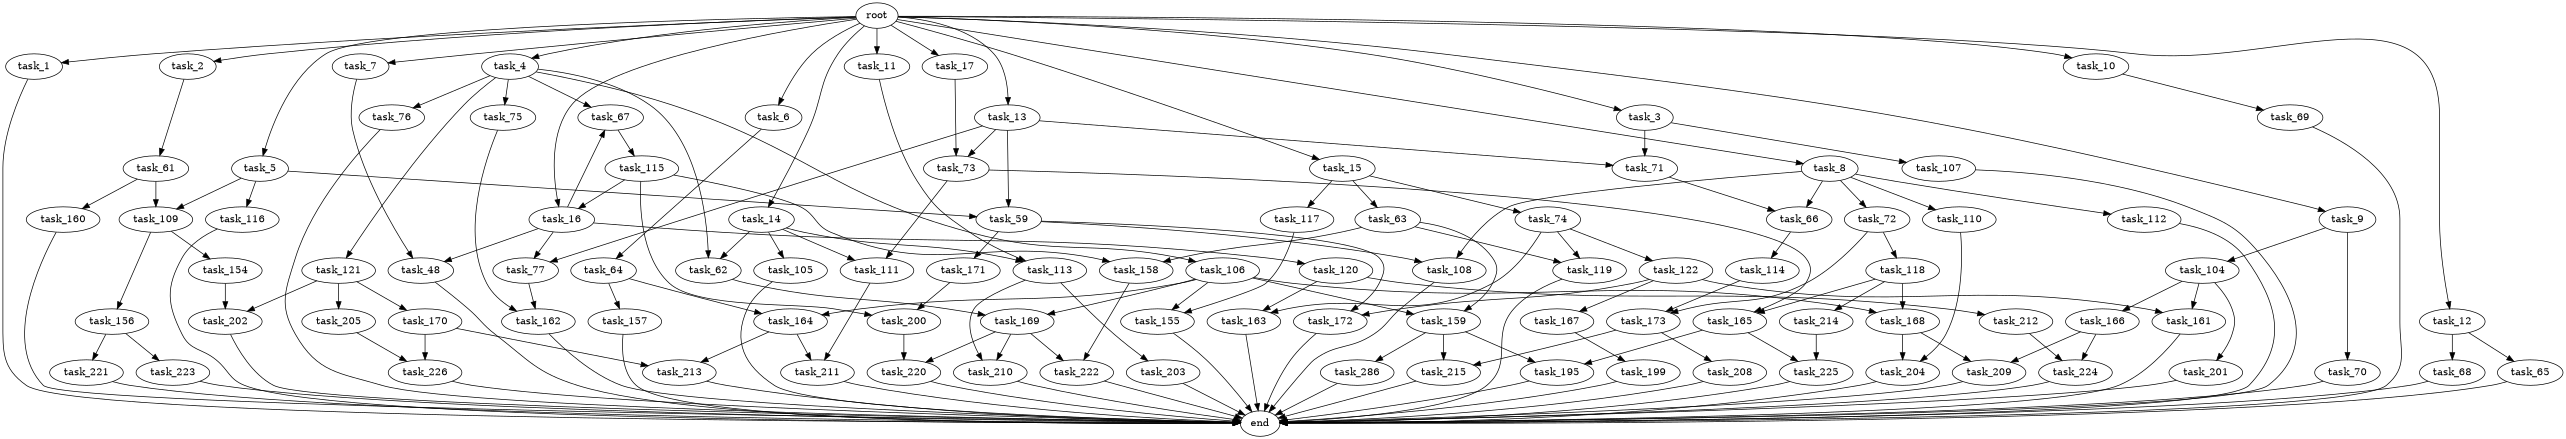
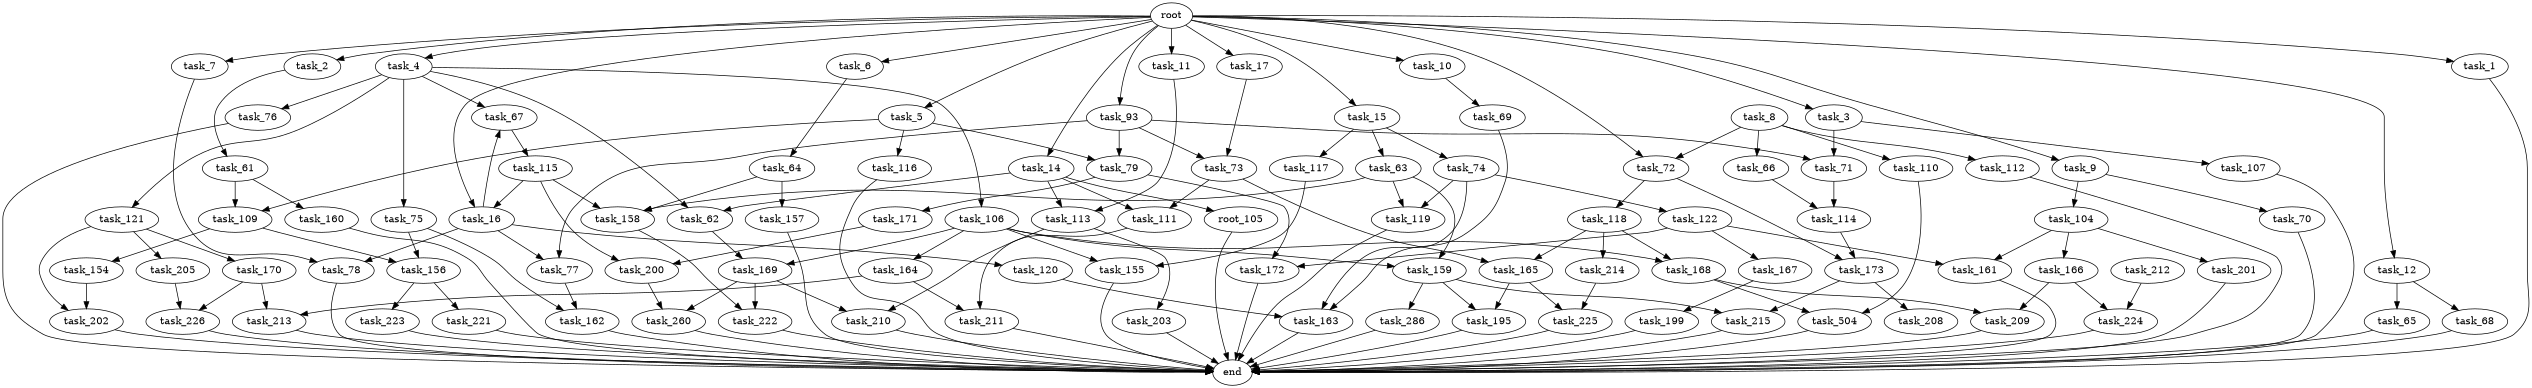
(1347, 91) -> (1429, 41)
(1007, 118) -> (1119, 118)
(1719, 193) -> (1834, 191)
(1009, 220) -> (1119, 169)
none -> (412, 242)
(421, 271) -> (341, 271)
(791, 271) -> (1241, 220)
(1449, 271) -> none
(673, 291) -> (704, 193)
(1672, 296) -> none
(904, 373) -> (669, 322)
(1903, 373) -> (1835, 322)
(1496, 410) -> none
(1990, 415) -> (1463, 235)
